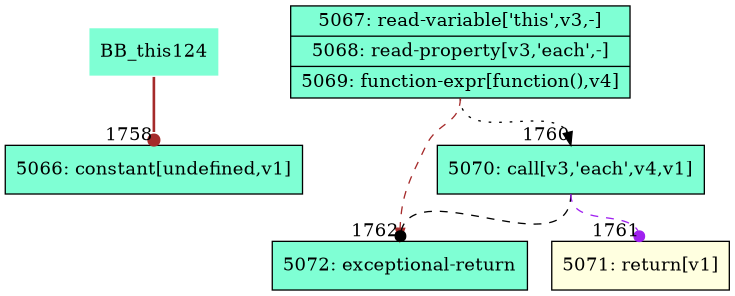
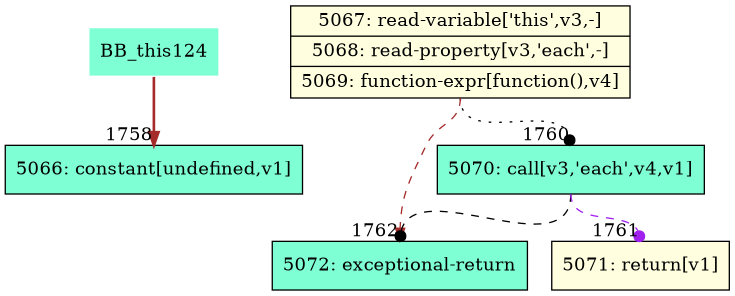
(460, 52) -> (460, 52)
(154, 104) -> (154, 104)
(509, 122) -> (509, 122)
